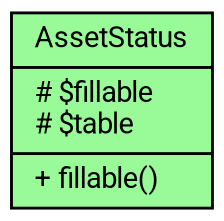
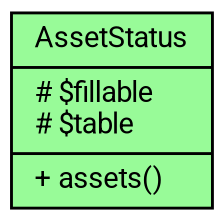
(98, 179) -> (100, 179)
